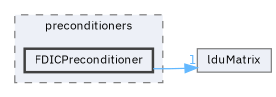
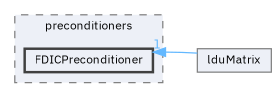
(171, 69) -> (181, 52)
